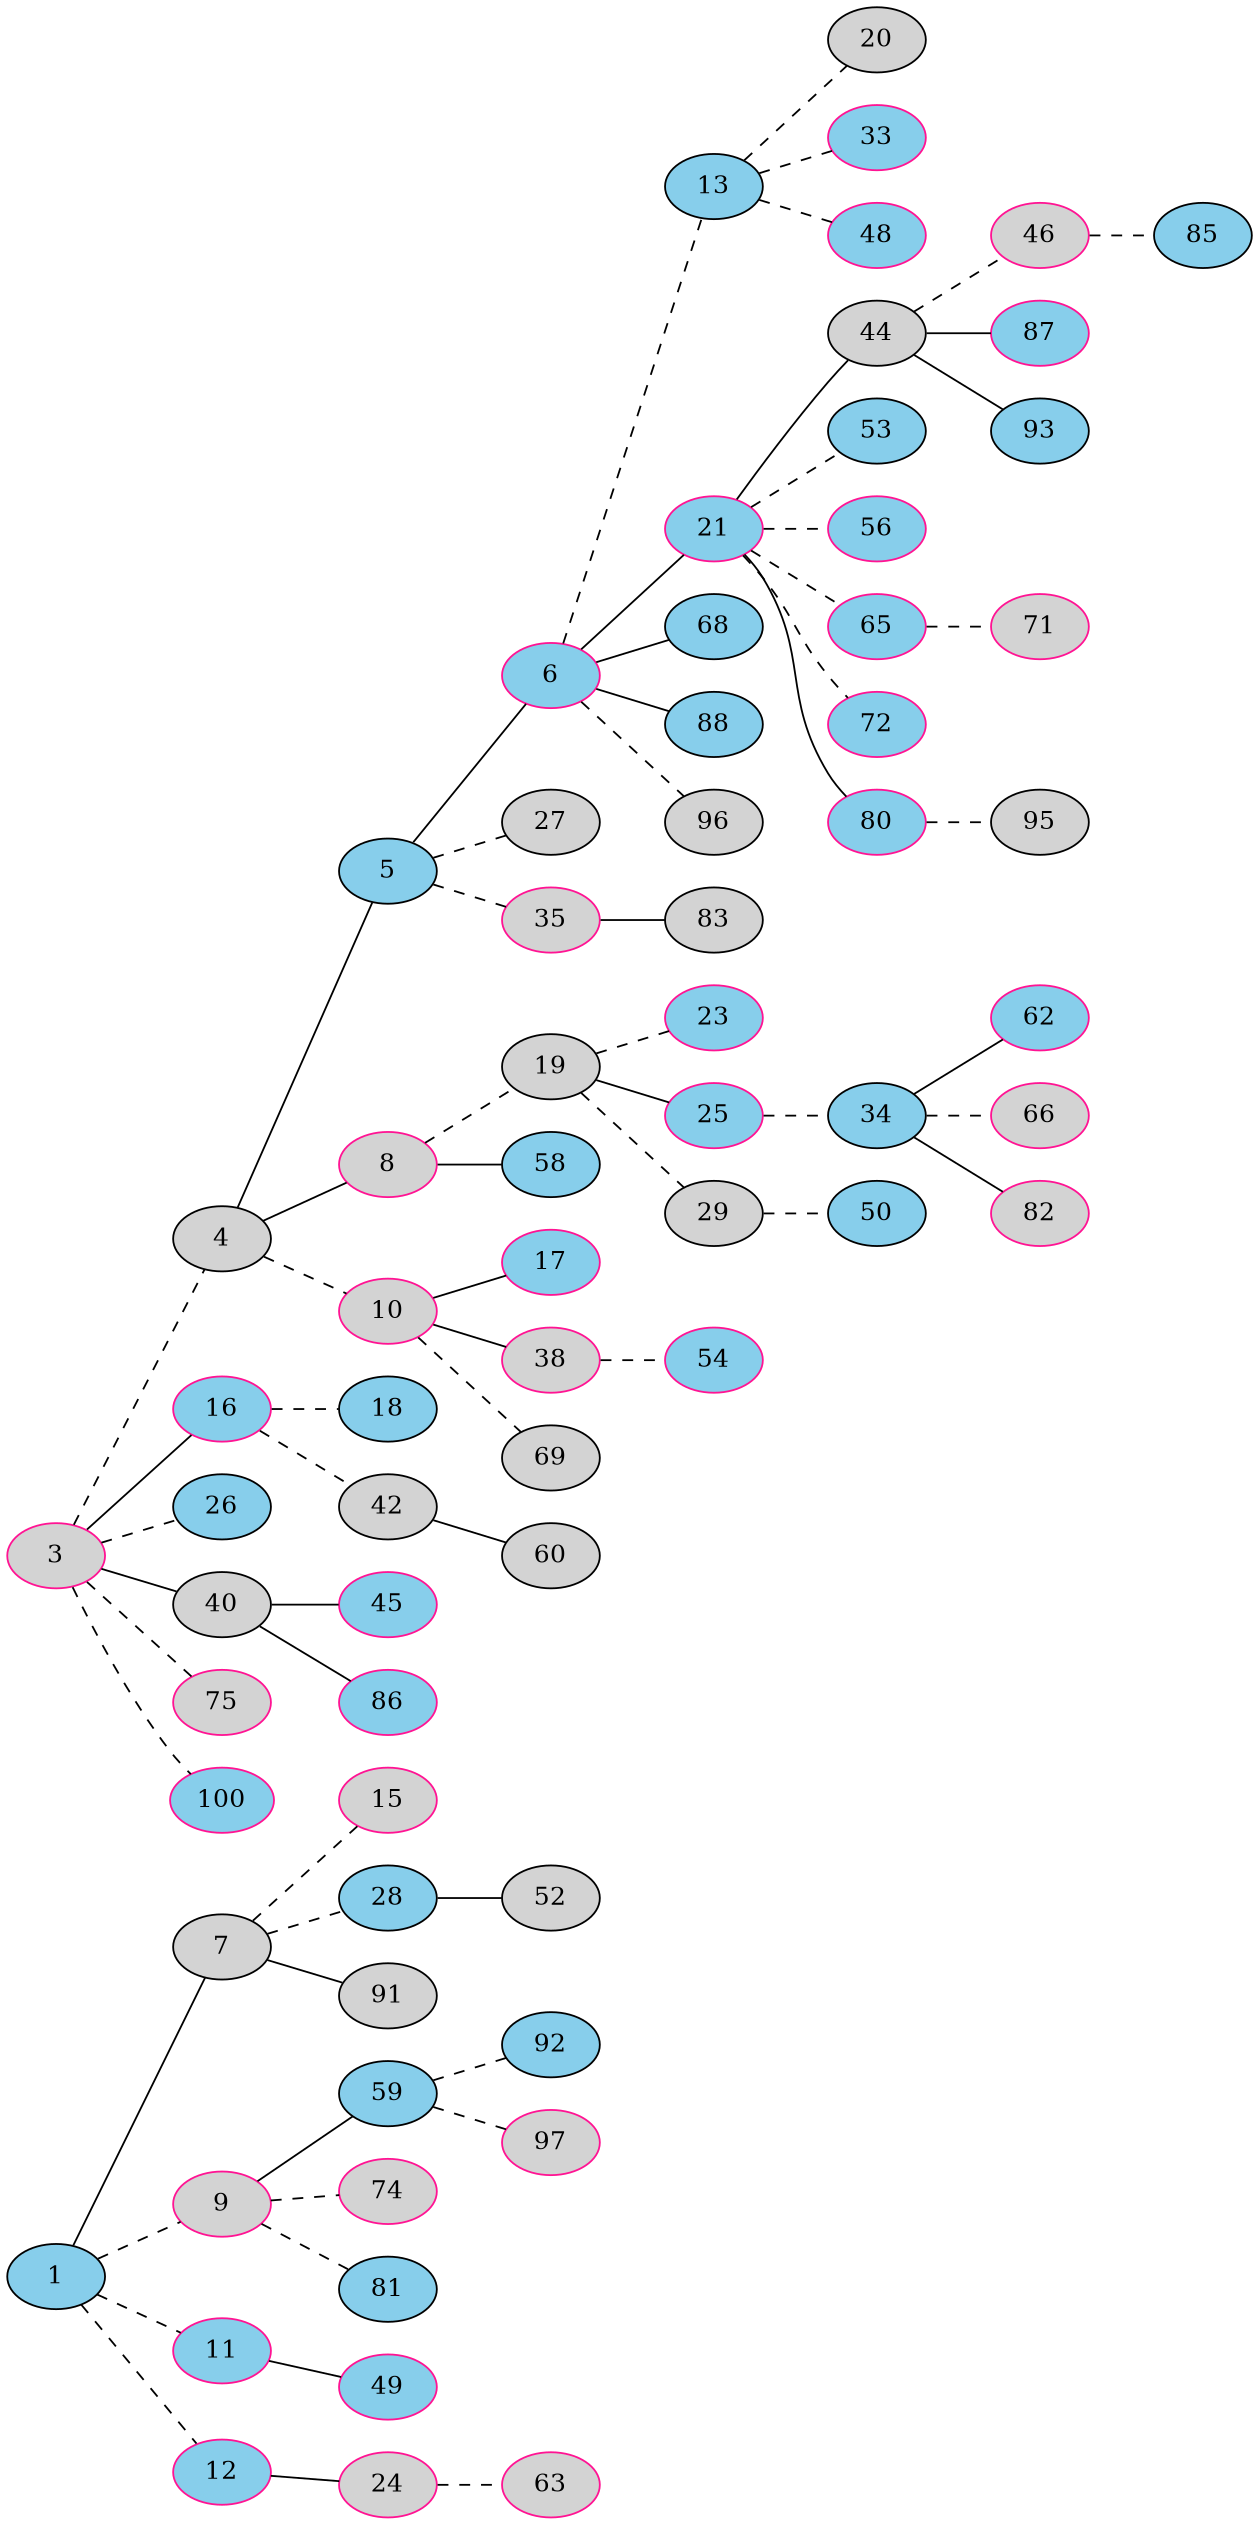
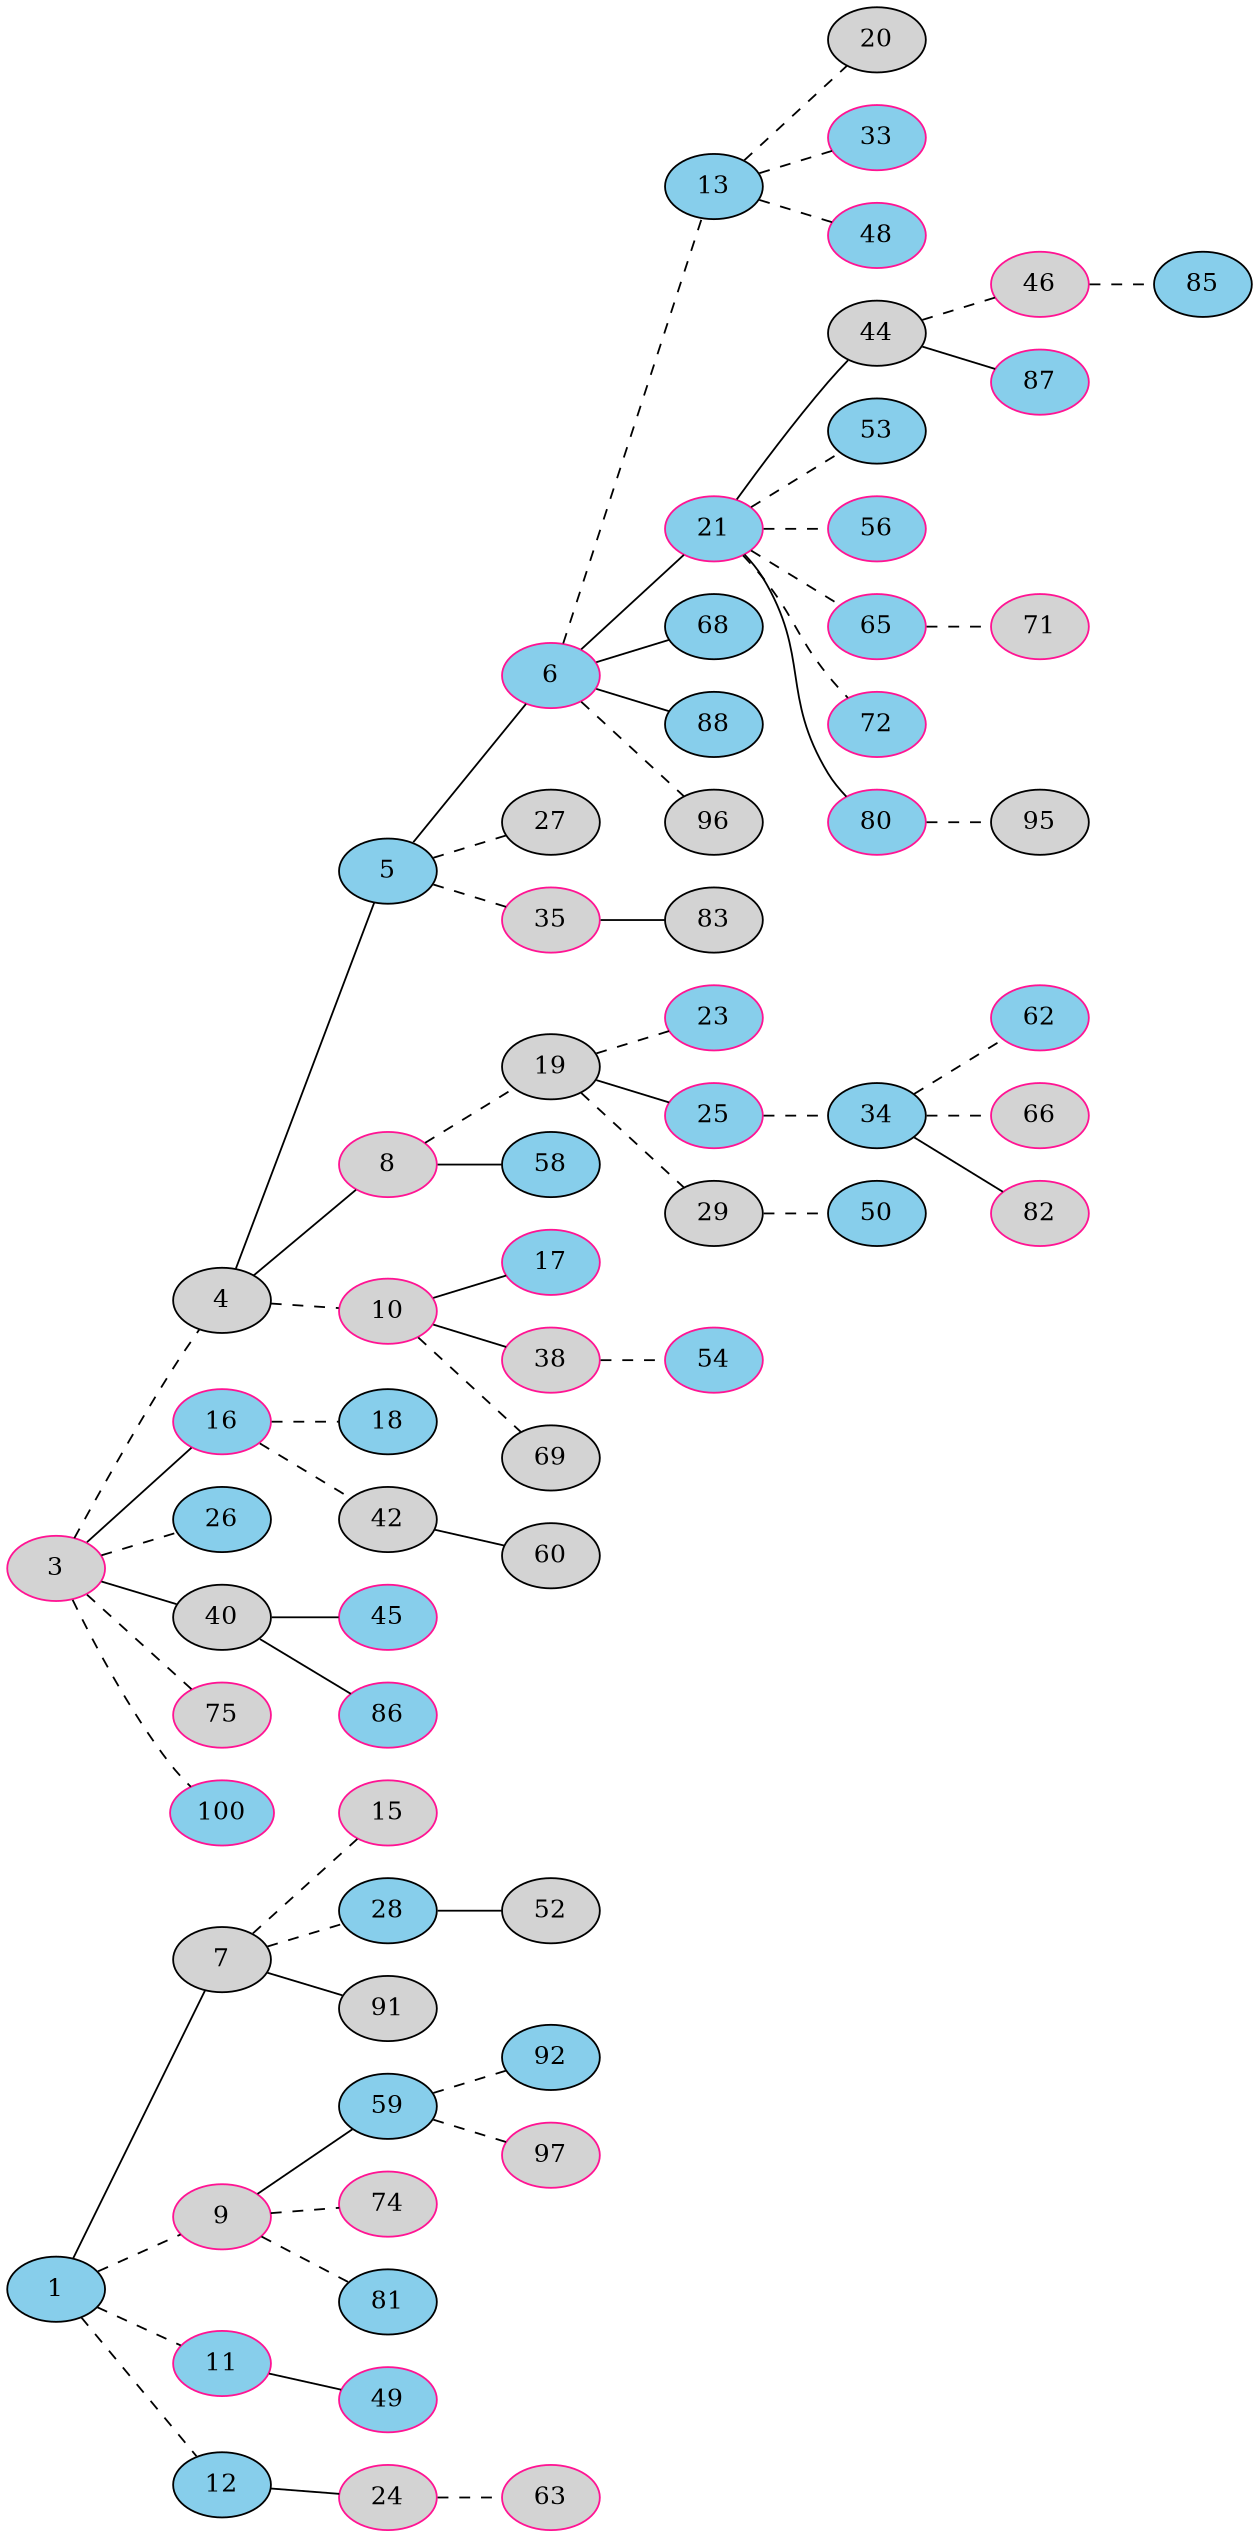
(1040, 431) -> none
(958, 1067) -> (958, 1067)
(222, 2472) -> (222, 2485)
